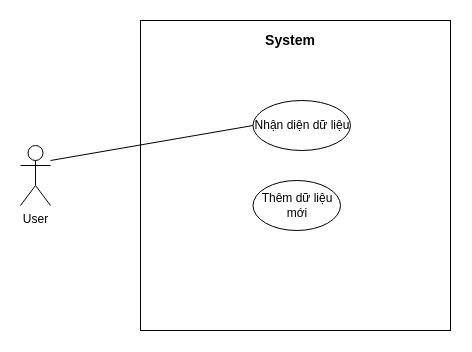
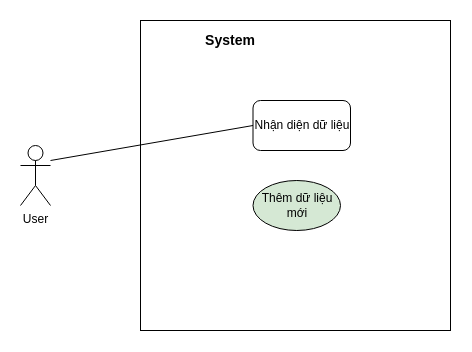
(291, 41) -> (231, 41)
(302, 126) -> (302, 126)
(297, 206) -> (297, 206)
